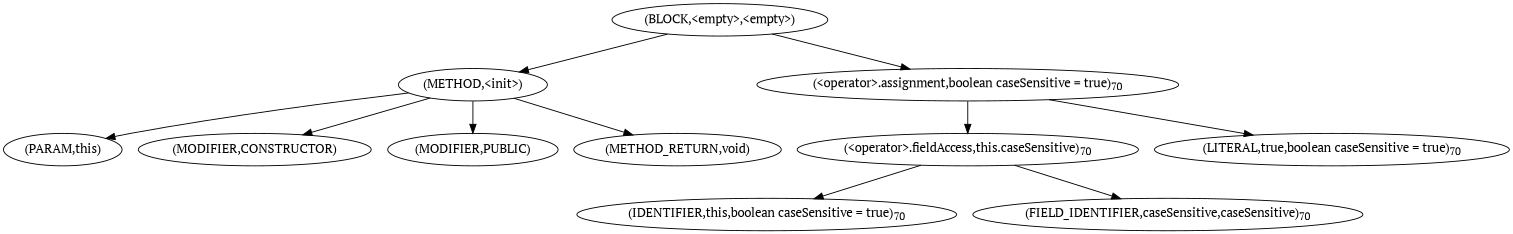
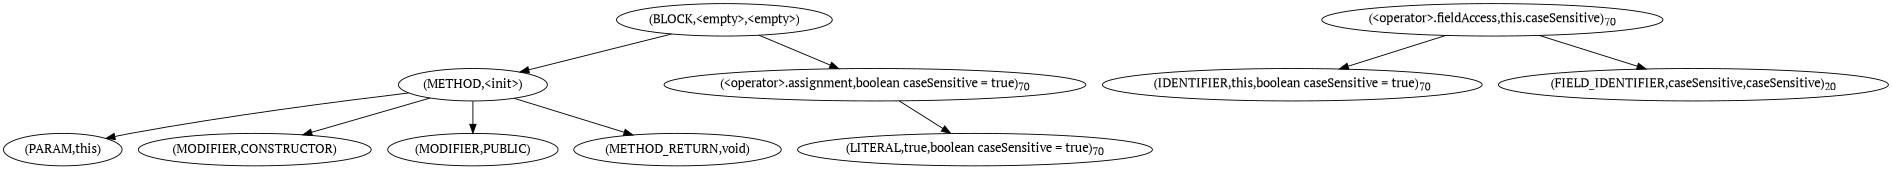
(968, 113) -> none
(1305, 213) -> (1830, 83)
